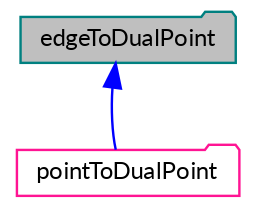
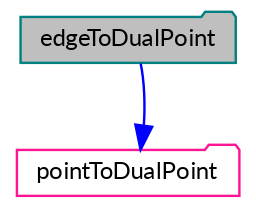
(112, 119) -> (144, 94)
